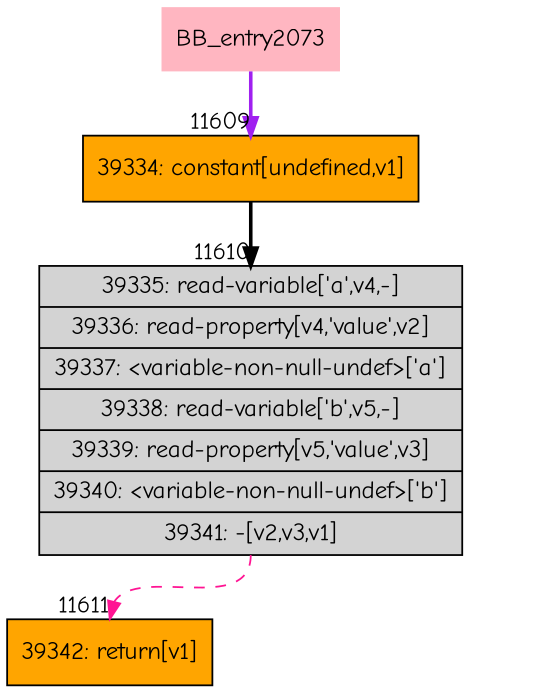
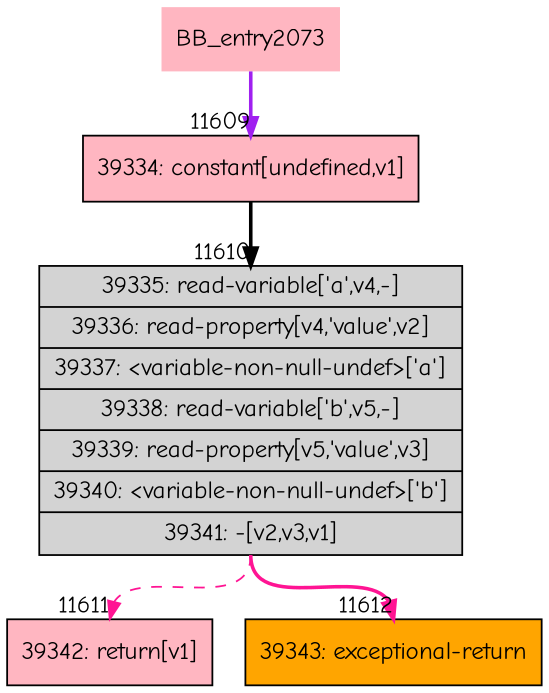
(251, 169) -> (251, 169)
(110, 652) -> (110, 652)
none -> (394, 652)
